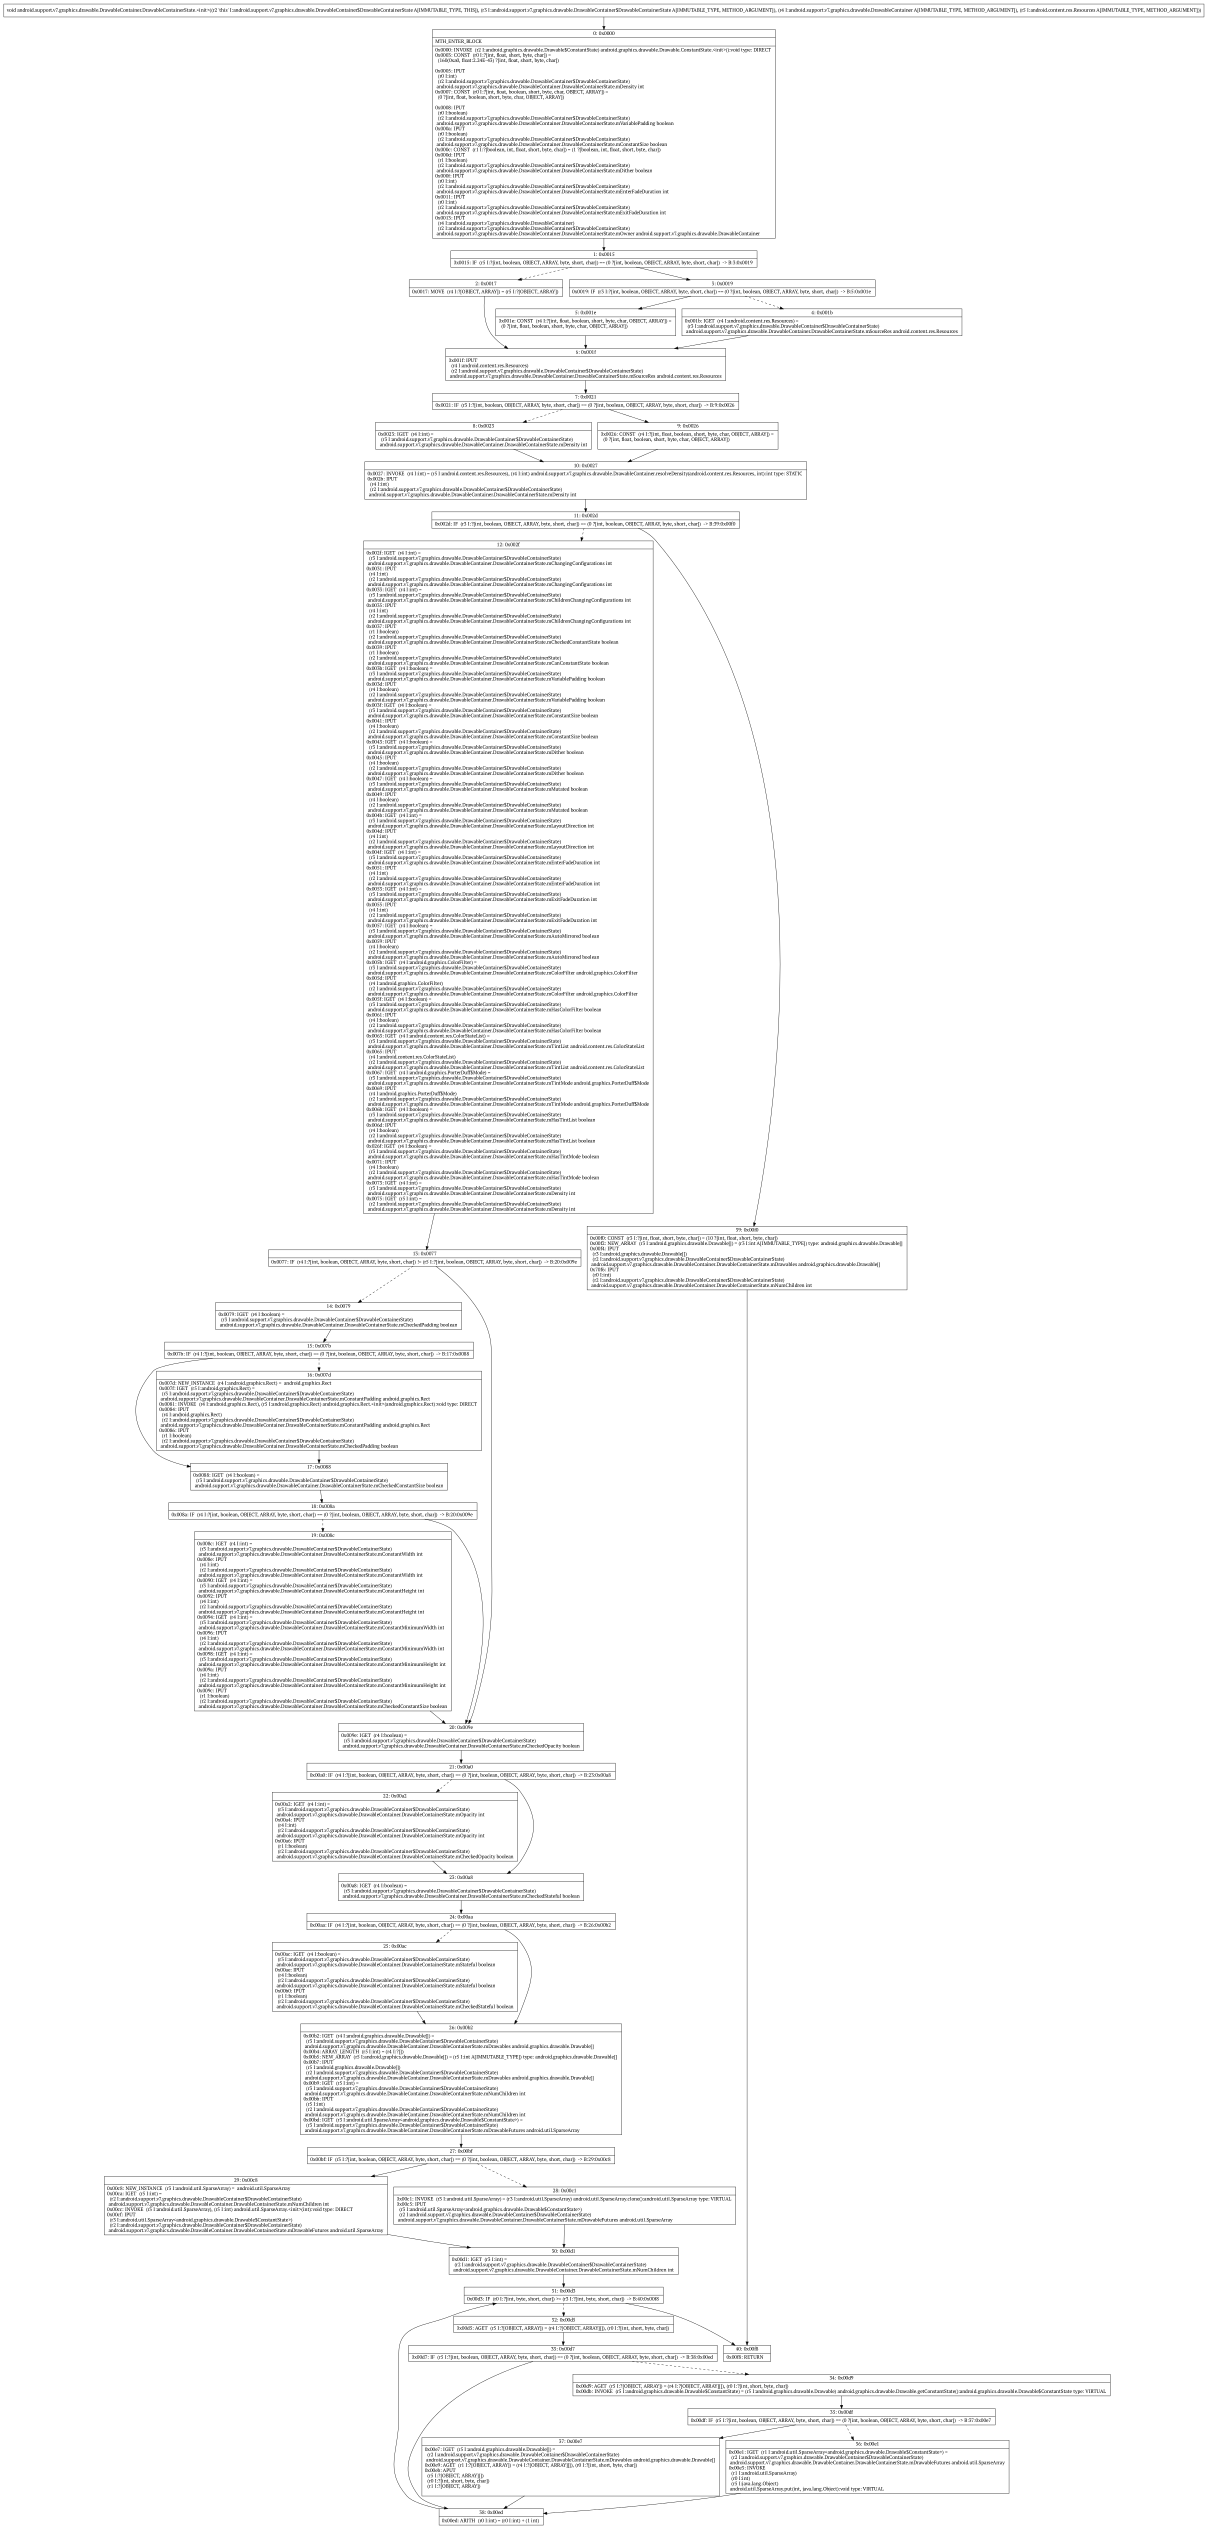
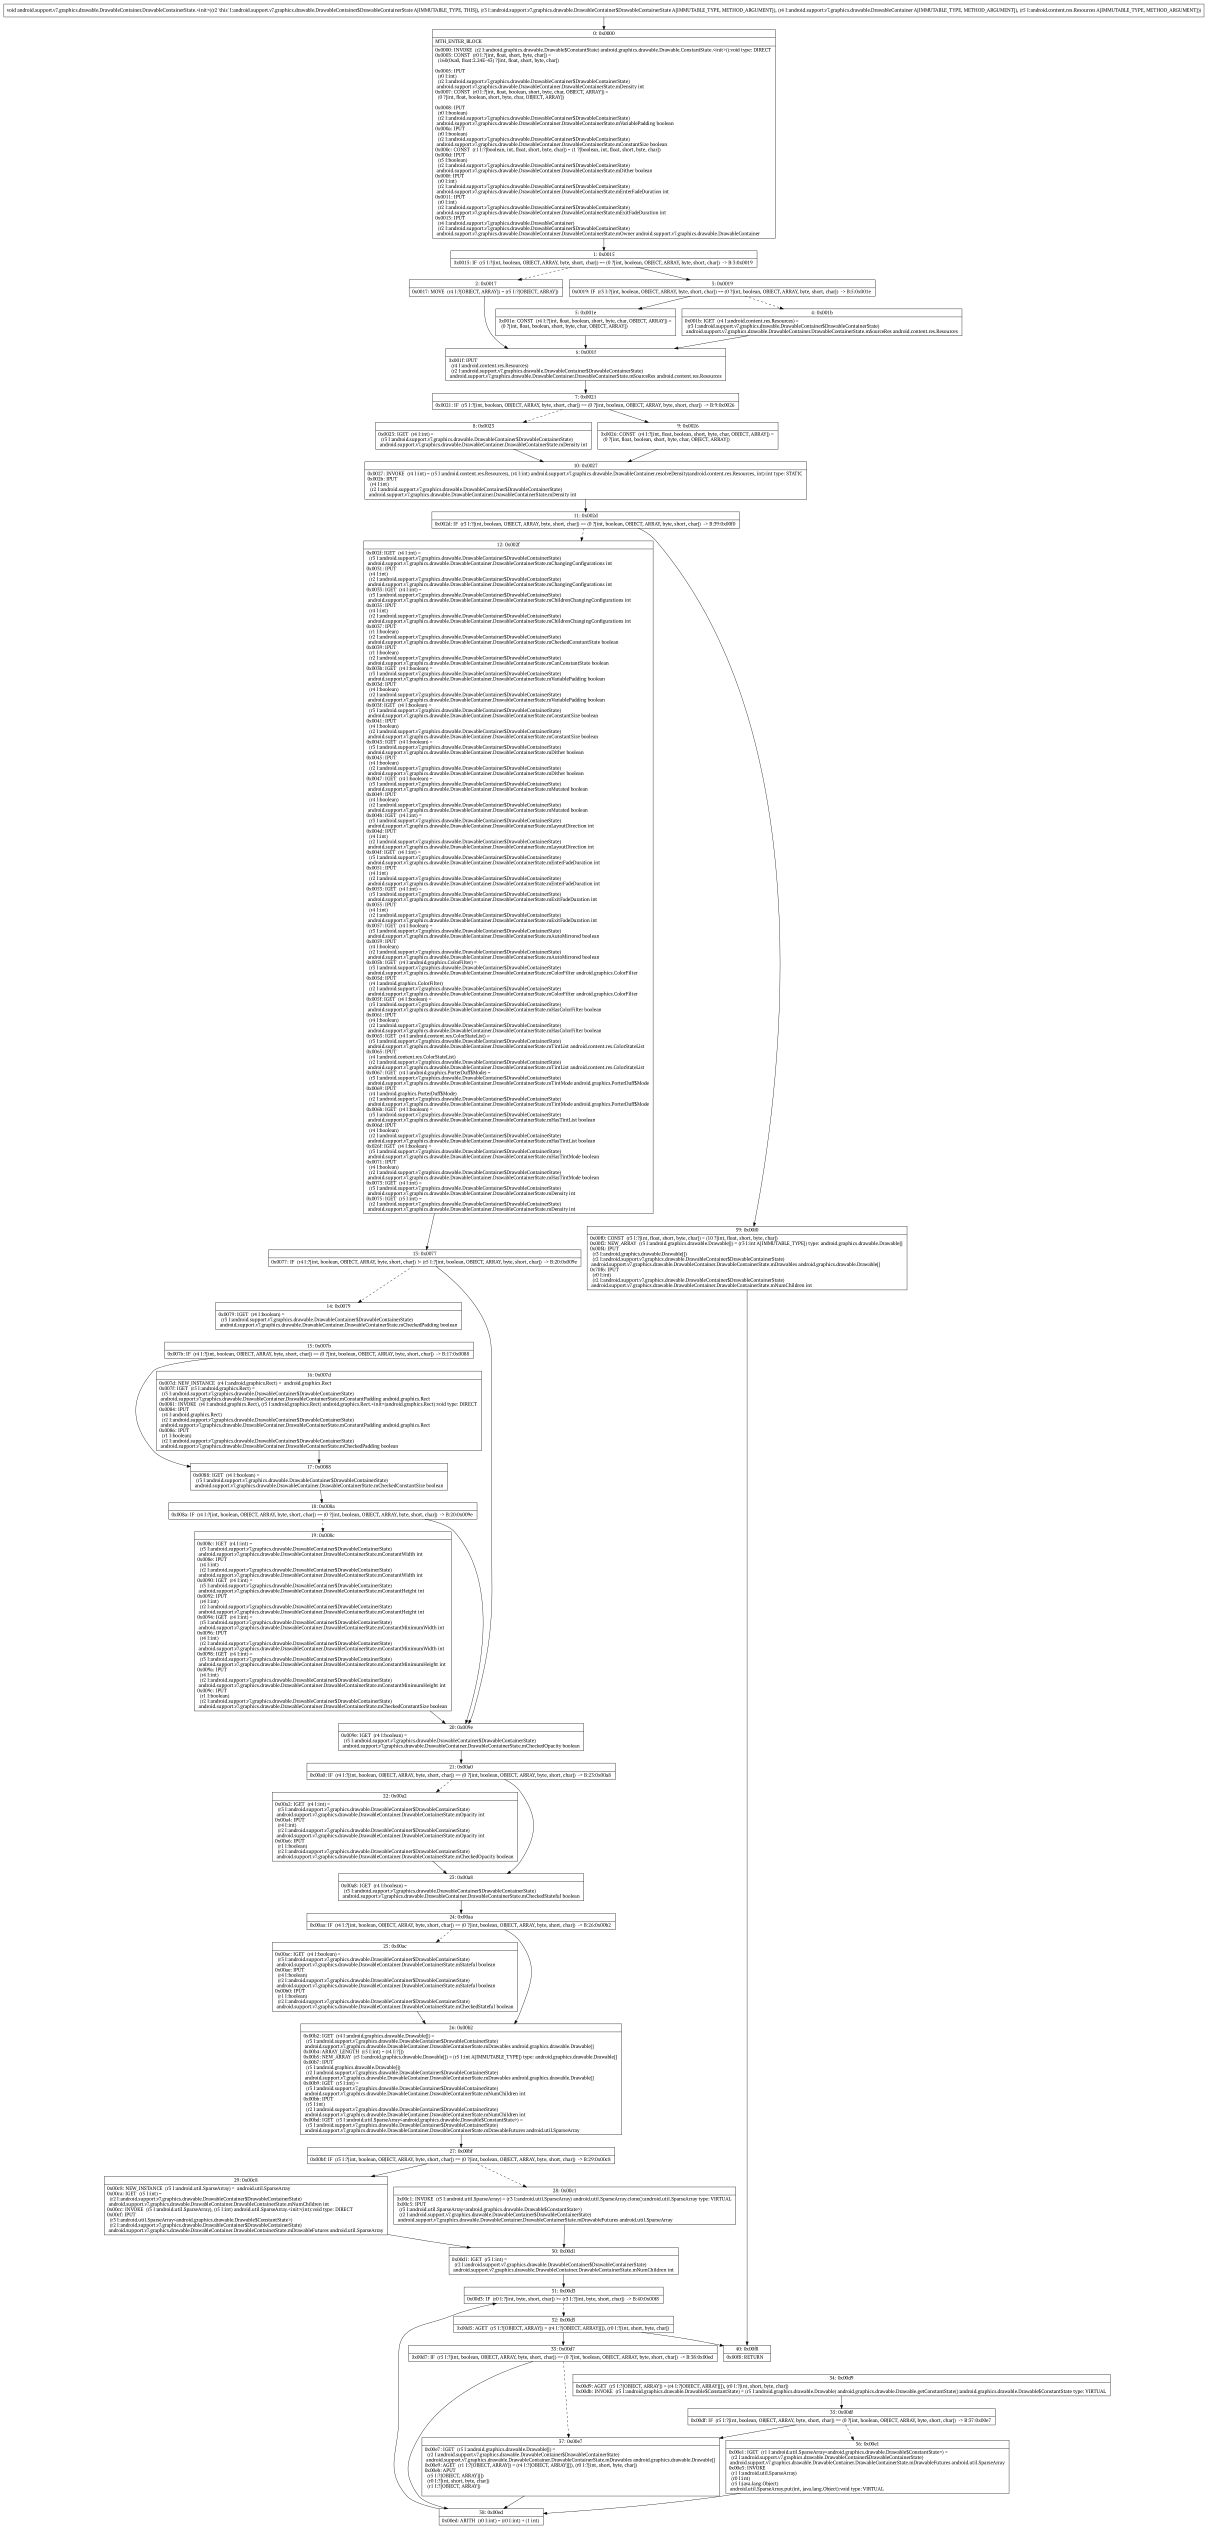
(451, 160) -> (451, 160)
(328, 1334) -> none
(319, 1363) -> none
(681, 2318) -> (681, 2338)
(689, 2368) -> (566, 2398)
